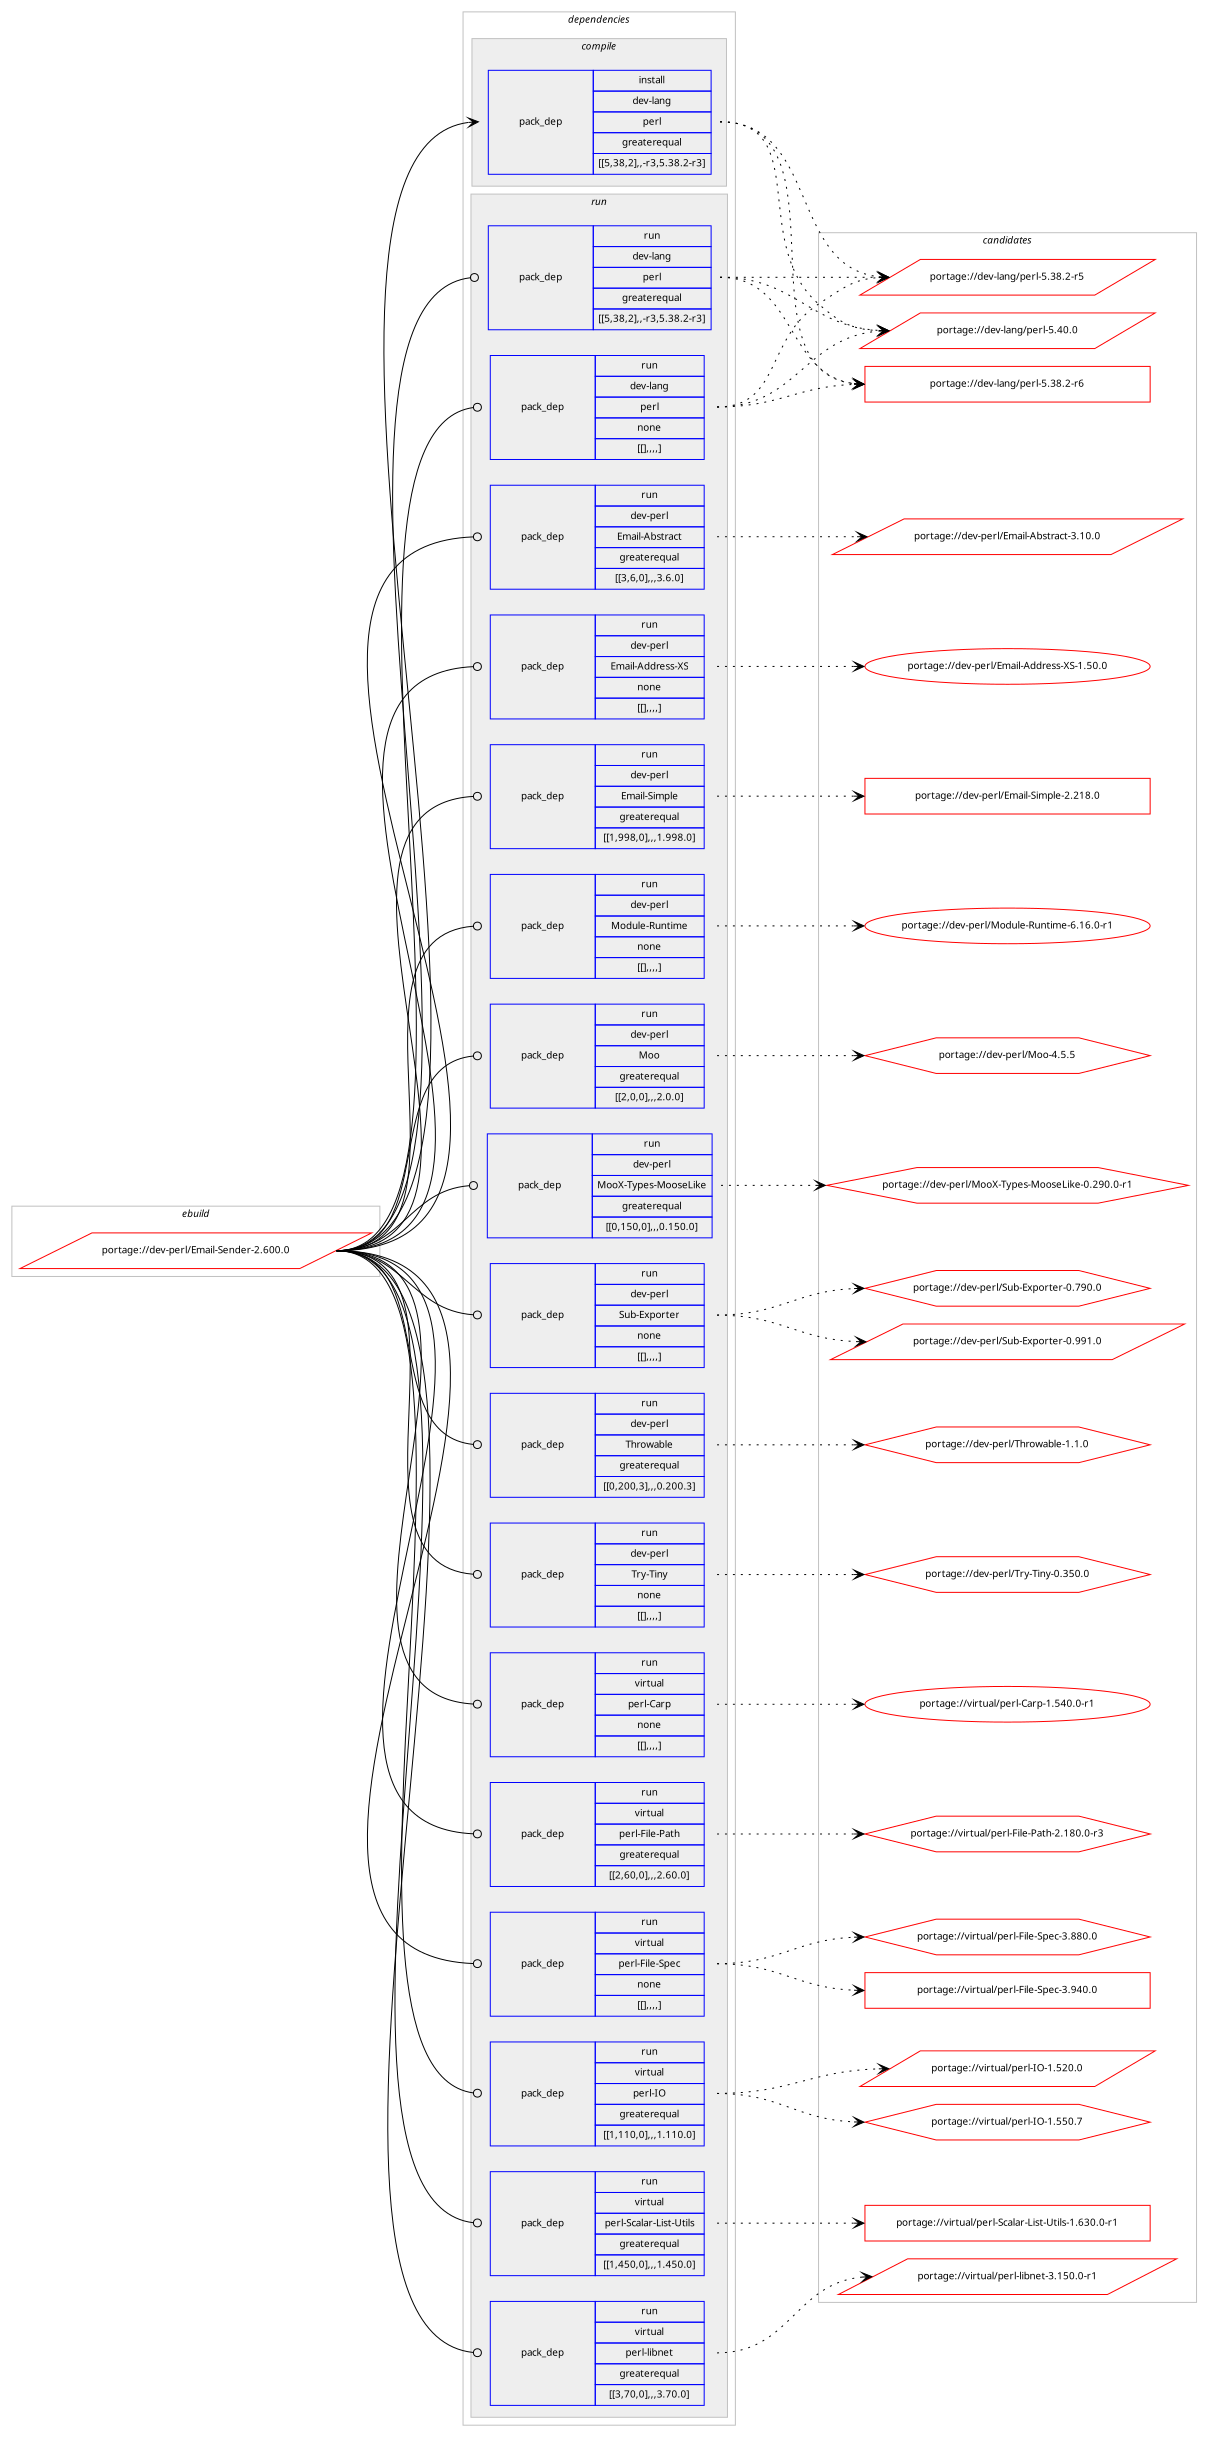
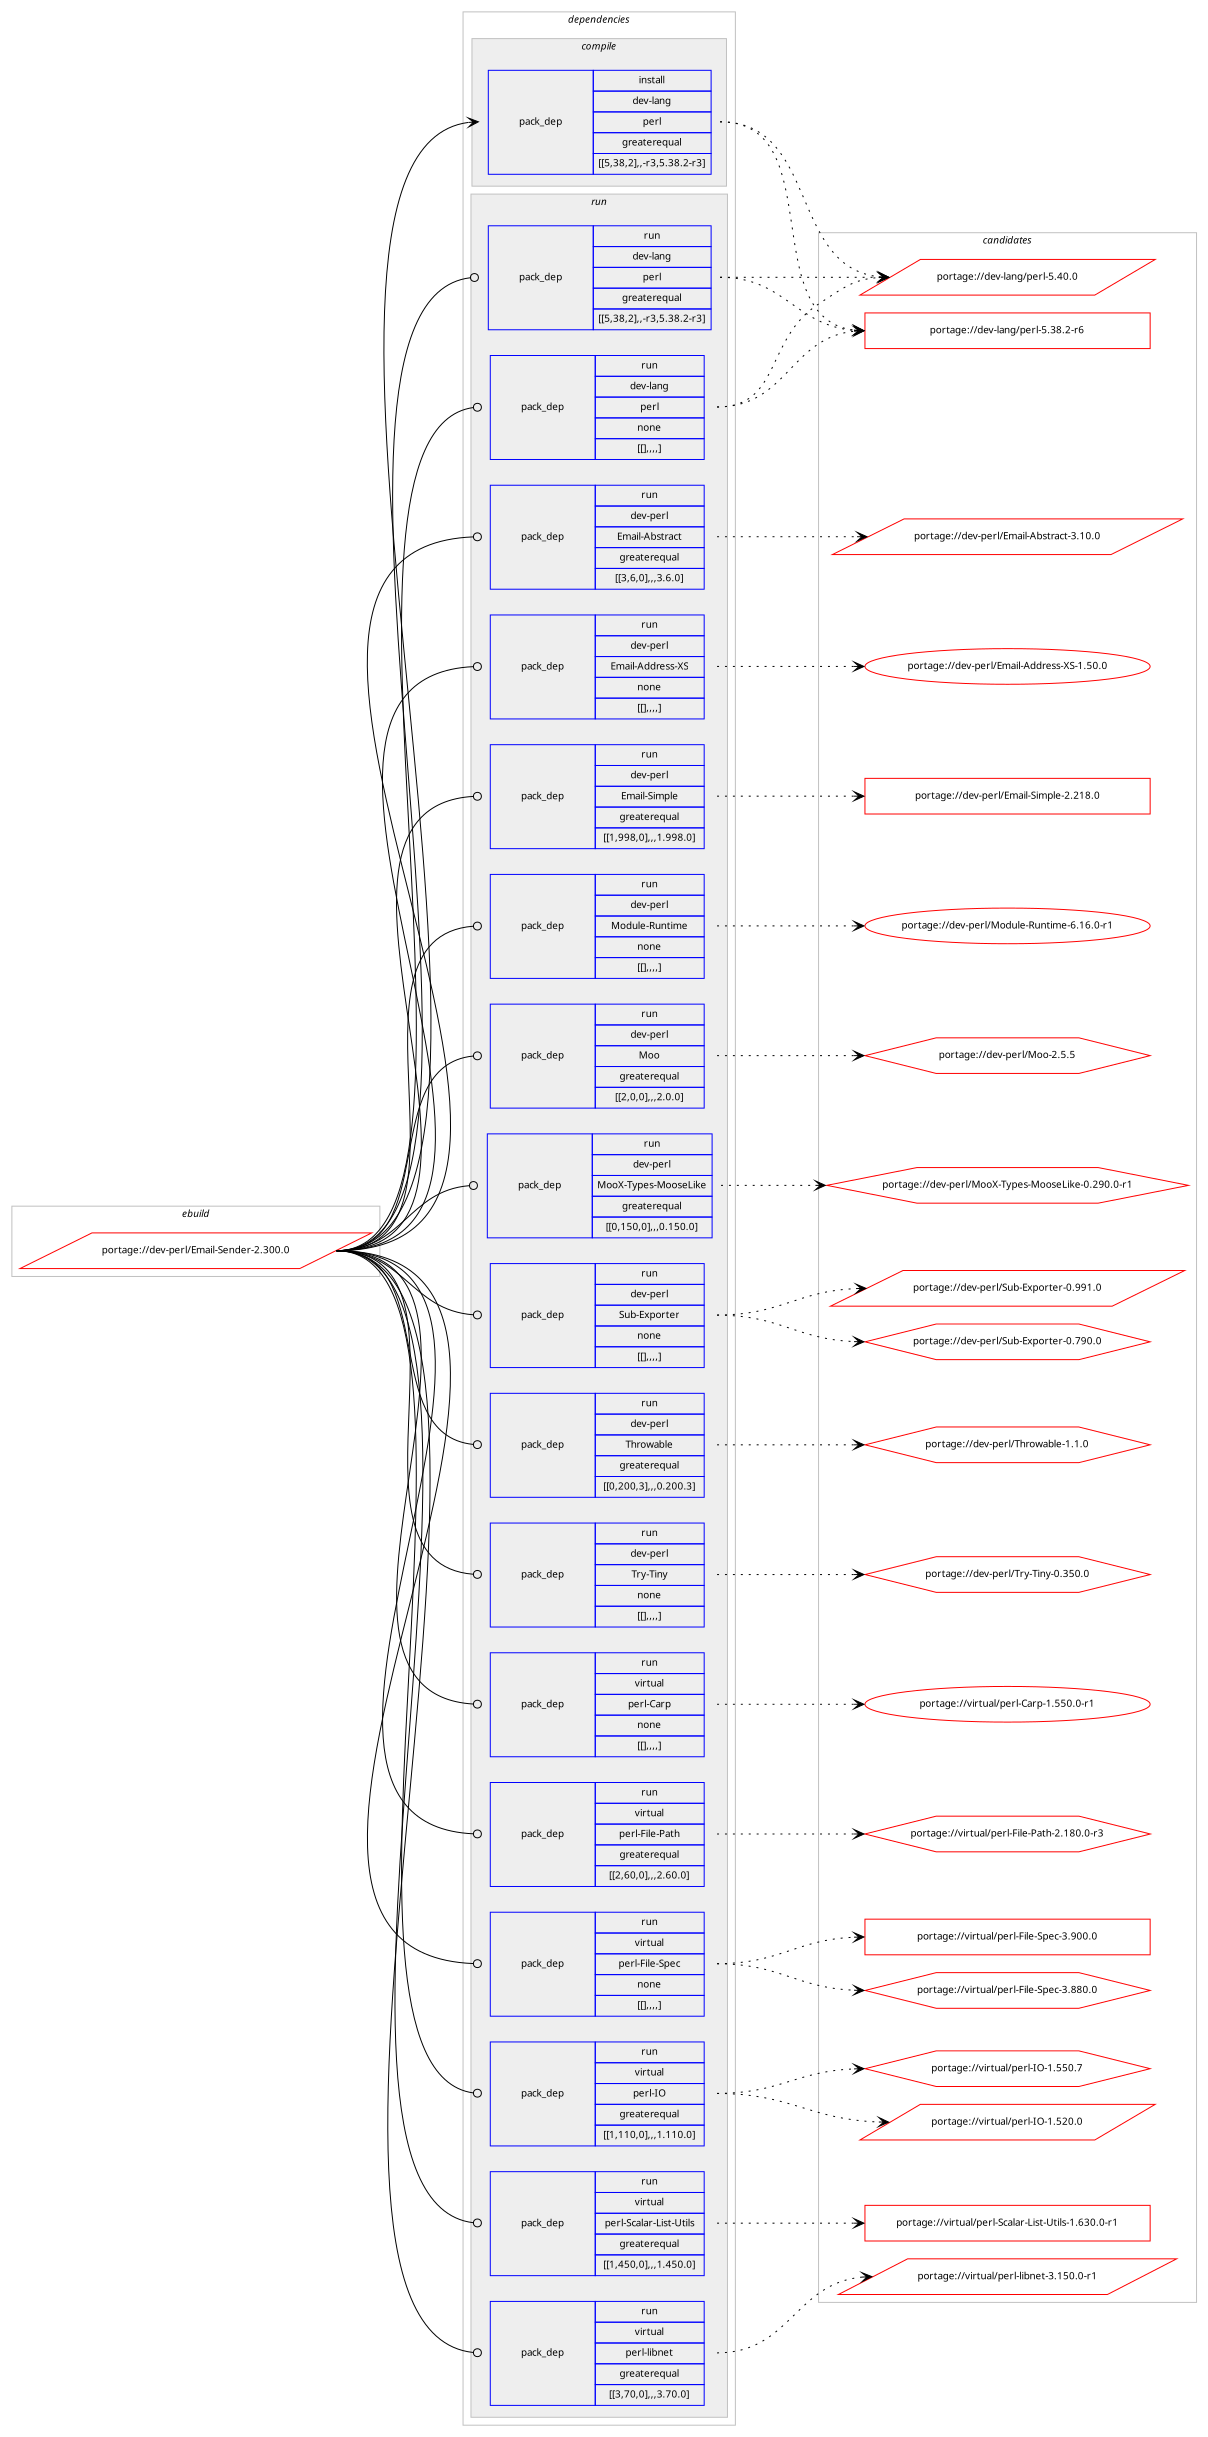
(1008, 277) -> none
(1008, 1056) -> (1008, 1056)
(196, 1251) -> (196, 1251)
(1008, 1704) -> (1008, 1704)
(1008, 1990) -> (1008, 1937)
